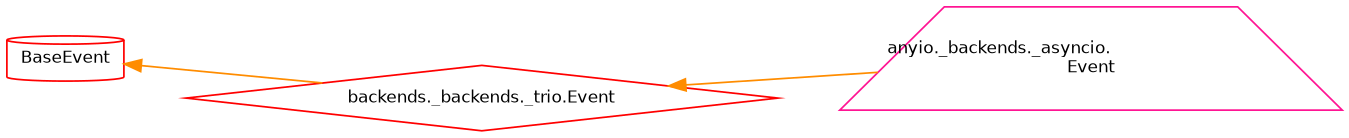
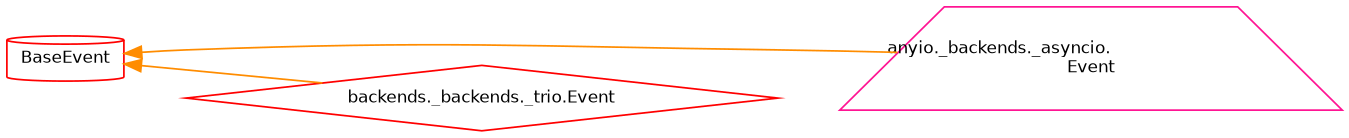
(782, 79) -> (520, 45)
